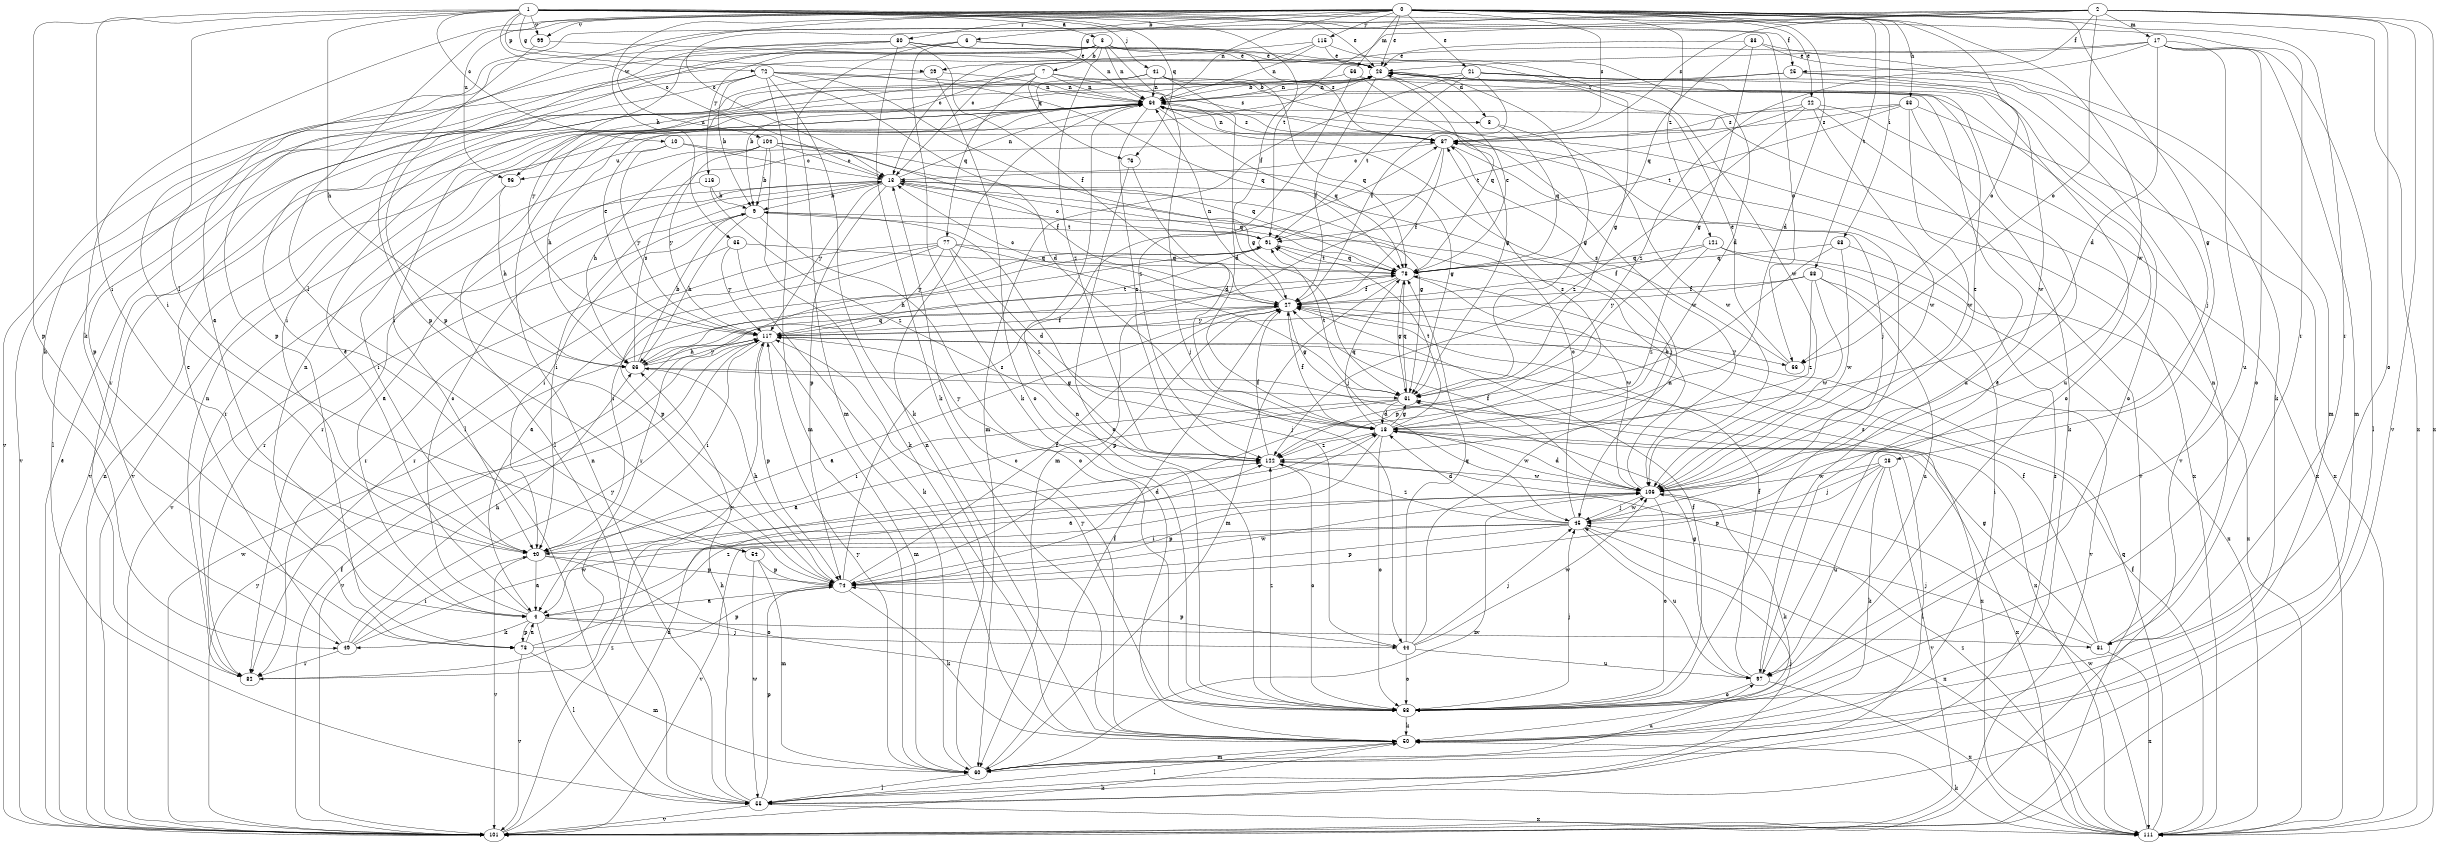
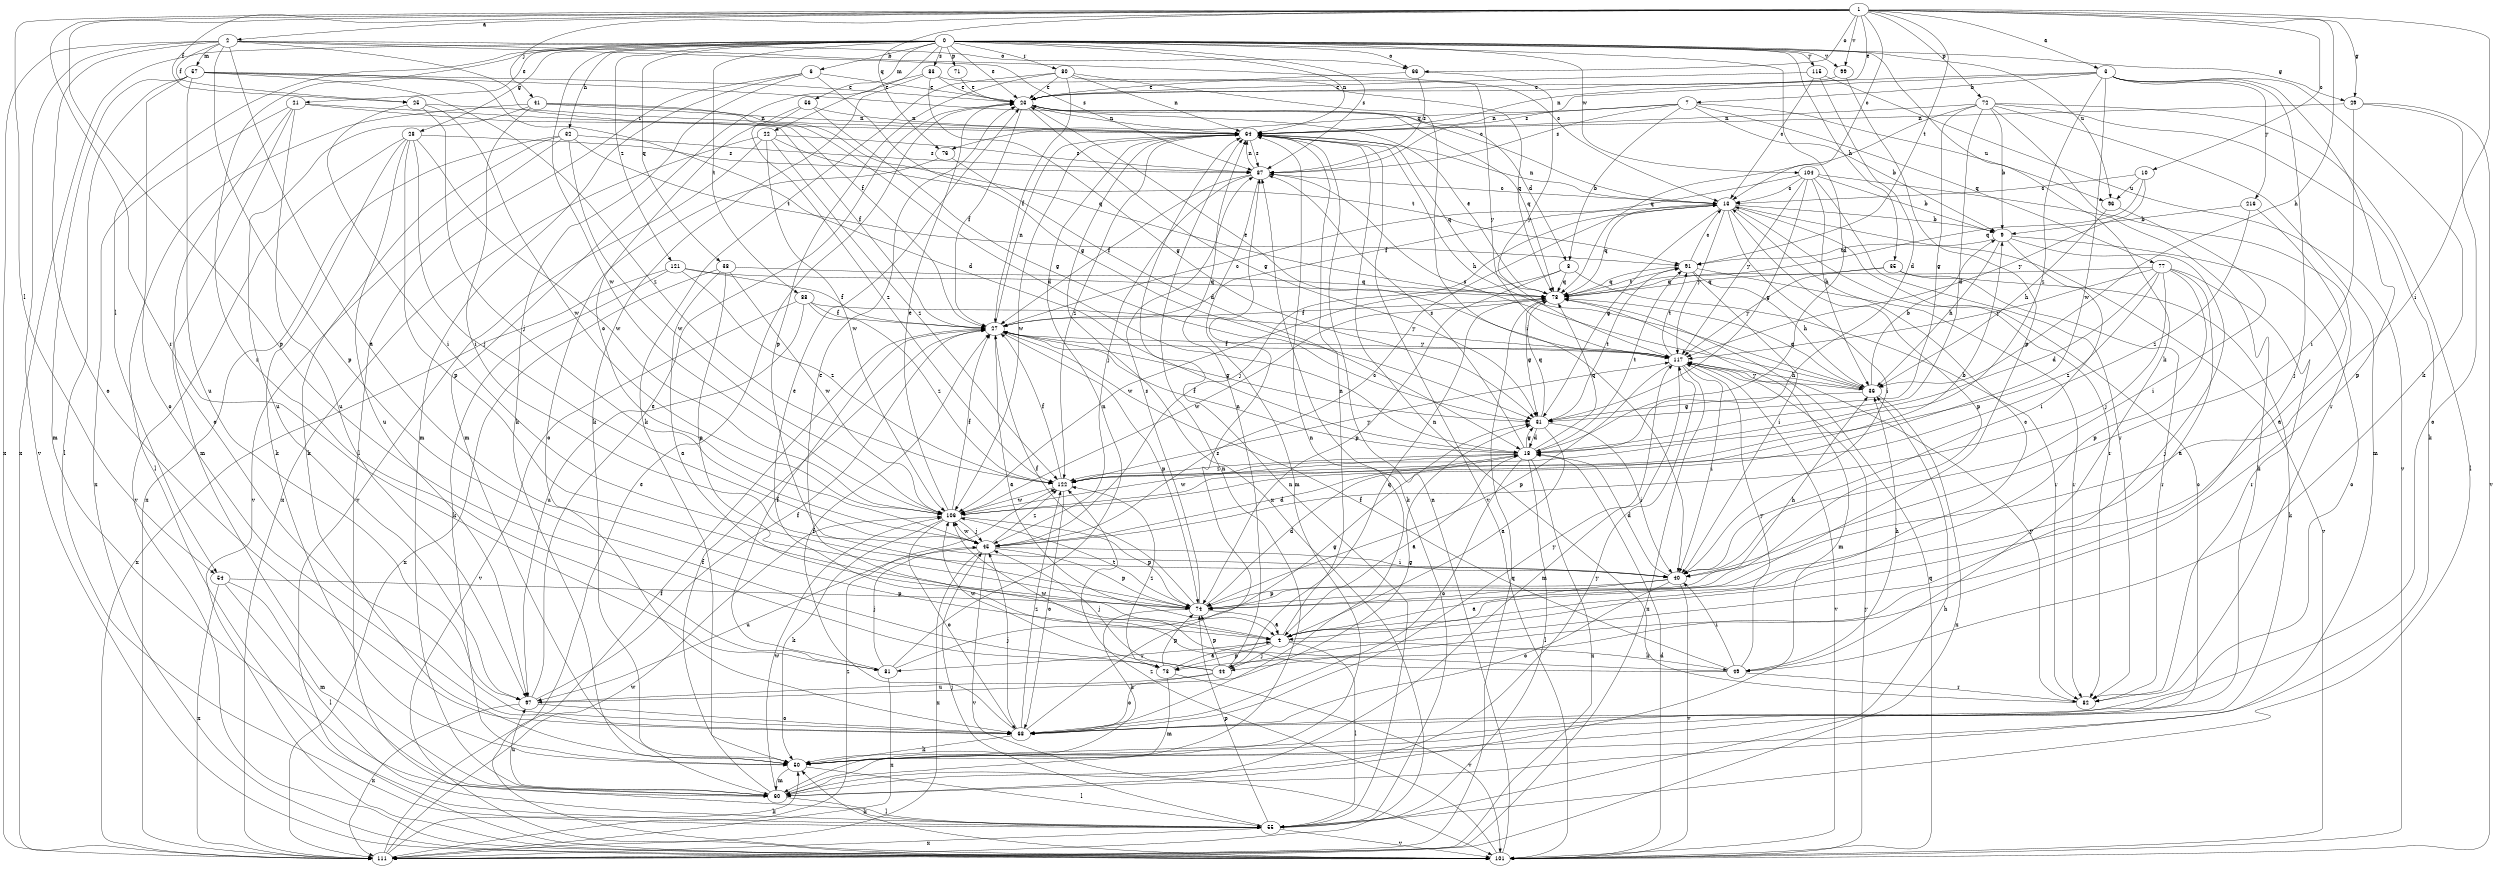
none -> (1045, 13)
(2157, 41) -> (195, 72)
none -> (939, 55)
none -> (957, 72)
(1241, 76) -> none
(1251, 88) -> (914, 119)
(1322, 88) -> (640, 119)
(1590, 88) -> (763, 119)
(1909, 103) -> (568, 134)
(1890, 123) -> (644, 154)
(1373, 149) -> none
none -> (751, 162)
(710, 181) -> (2251, 204)
(2147, 306) -> (625, 392)
(1381, 344) -> (1522, 226)
(398, 354) -> (1948, 372)
(1793, 407) -> none
none -> (1371, 422)
none -> (2123, 433)
(550, 446) -> (1365, 506)
(1521, 452) -> (1349, 487)
(2181, 461) -> (96, 485)
(2055, 477) -> (1408, 500)
(1995, 492) -> (455, 516)
(1264, 539) -> (1114, 563)
(243, 555) -> (1931, 578)
none -> (833, 567)
(755, 679) -> (331, 703)
none -> (197, 796)
